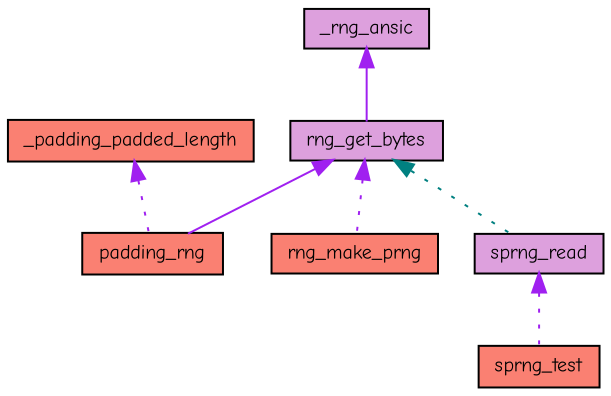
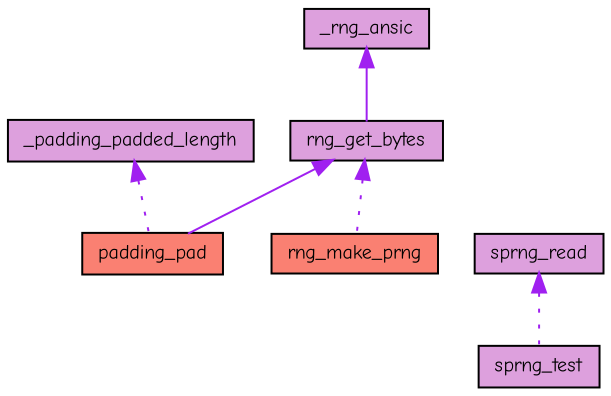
(131, 141) -> (131, 141)
(462, 203) -> none
(153, 254) -> (153, 254)
(539, 367) -> (539, 367)
